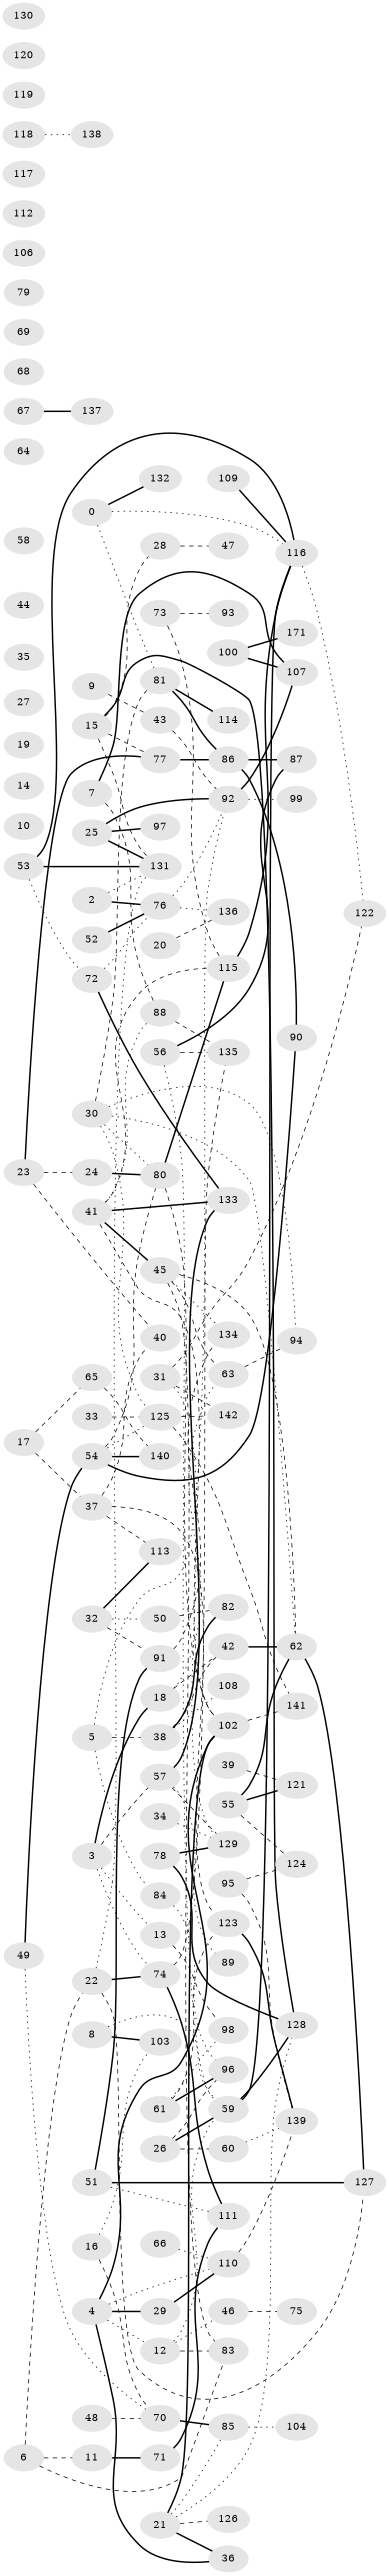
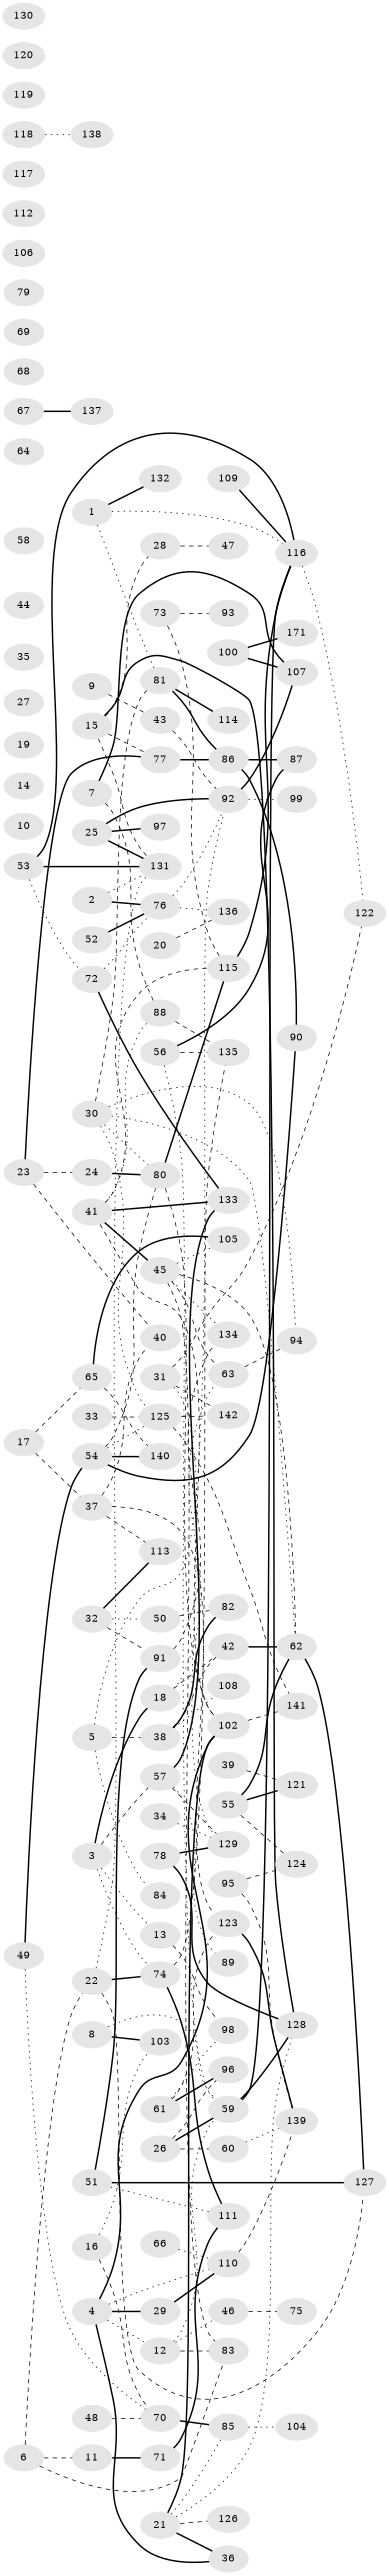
(92, 512) -> (92, 512)
none -> (228, 1240)
(194, 1983) -> none
